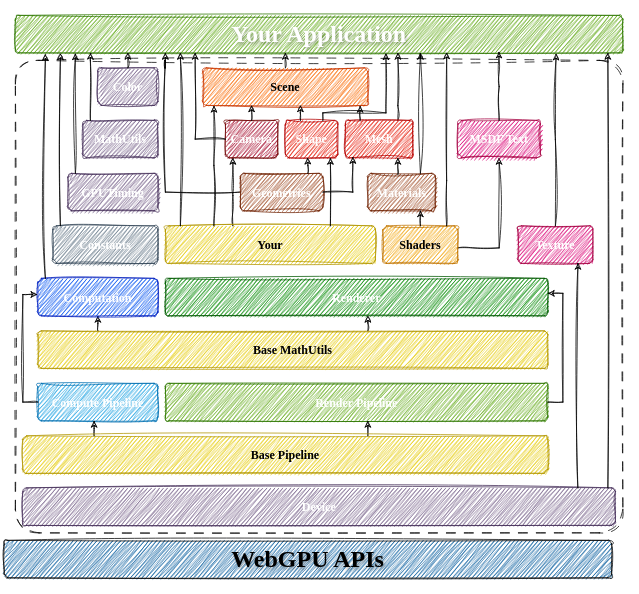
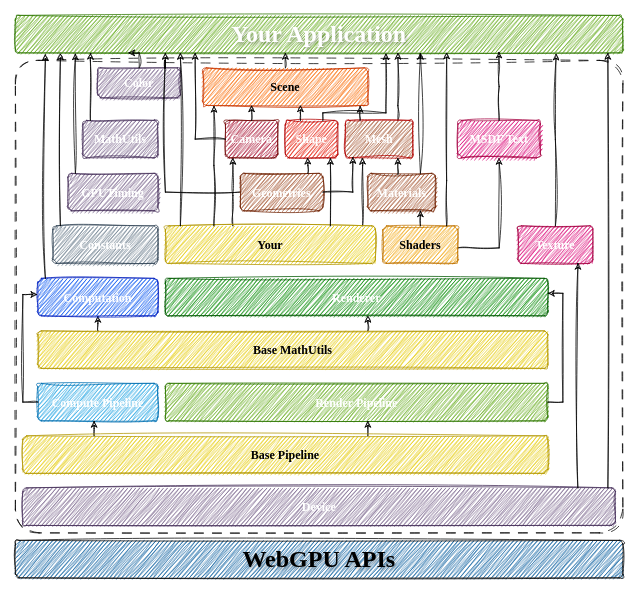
(128, 87) -> (139, 83)
(379, 139) -> (379, 139)
none -> (363, 195)
(308, 559) -> (319, 559)
